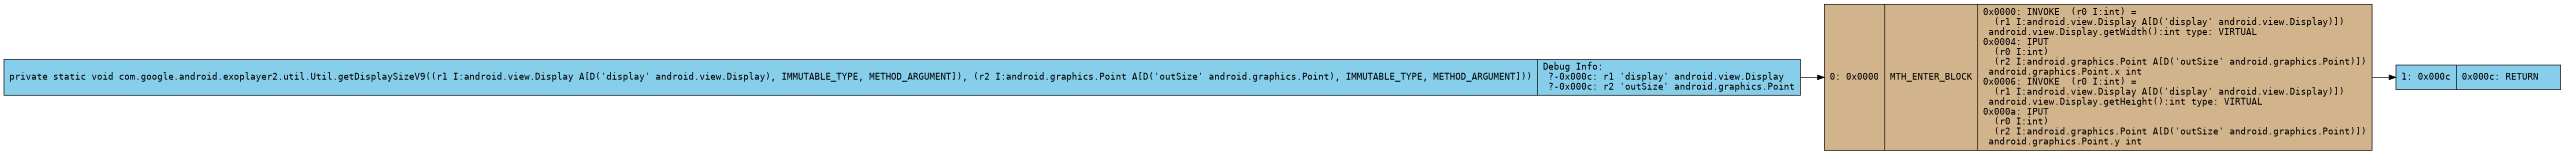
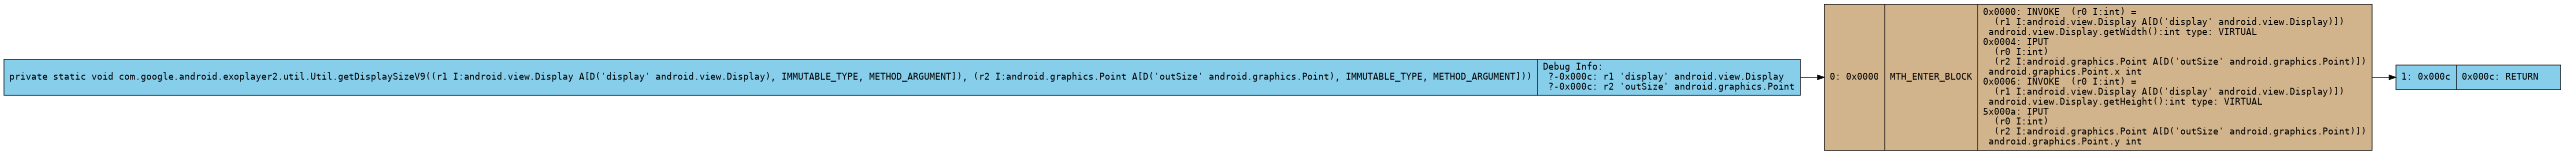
(2022, 112) -> (2022, 112)
